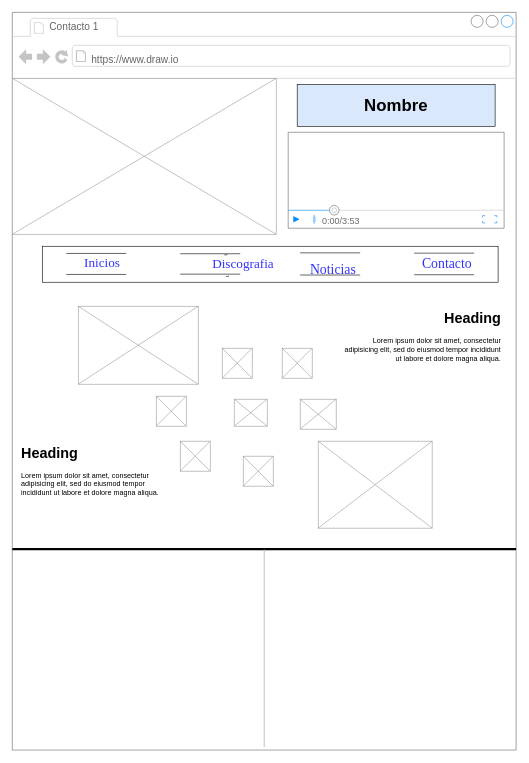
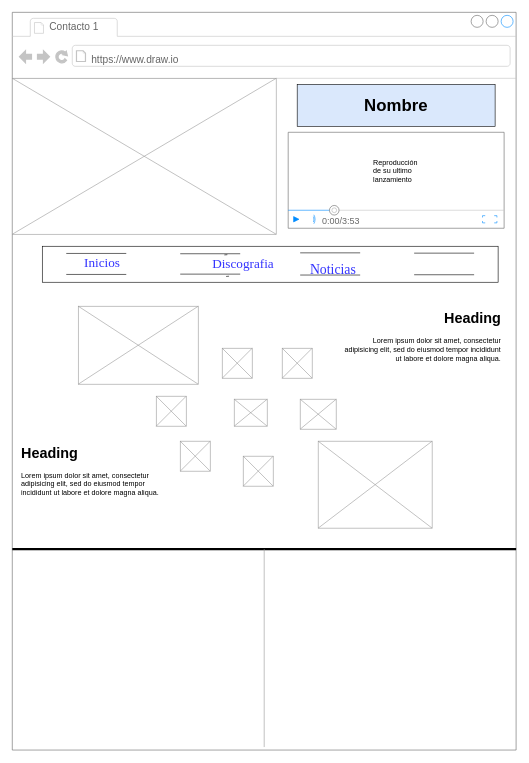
none -> (390, 171)
(447, 263) -> none
